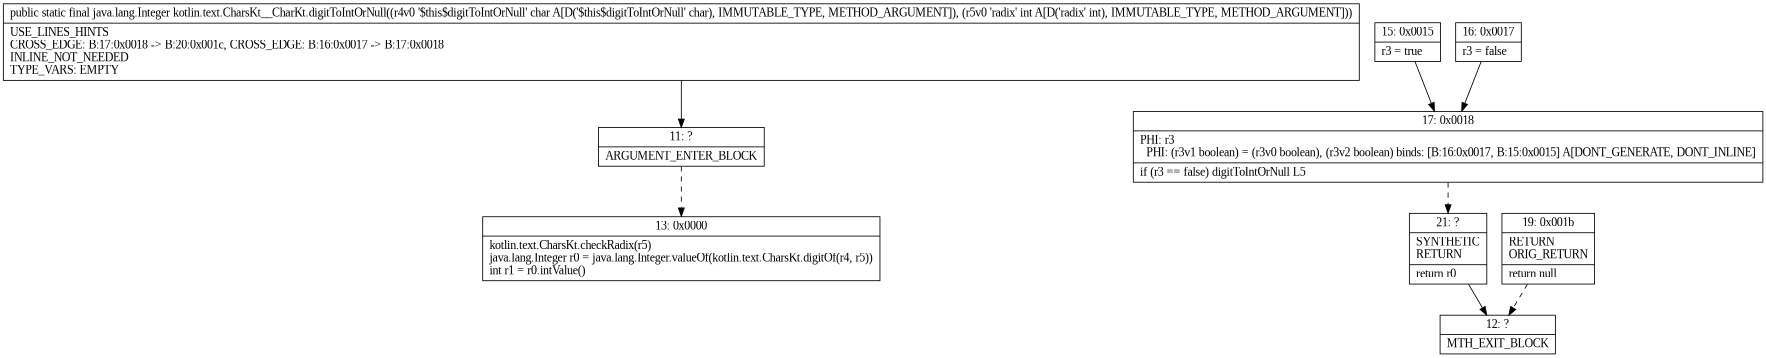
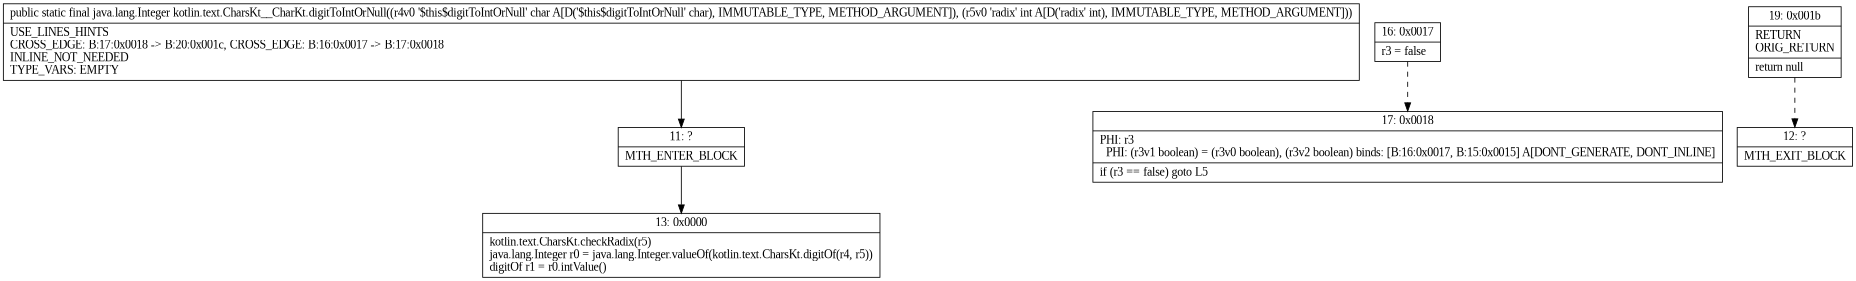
(1408, 42) -> none
(1473, 82) -> (1408, 82)
(681, 156) -> (681, 156)
(1223, 172) -> (1154, 172)
(681, 187) -> (681, 186)
(1448, 249) -> none
(538, 271) -> (548, 267)
